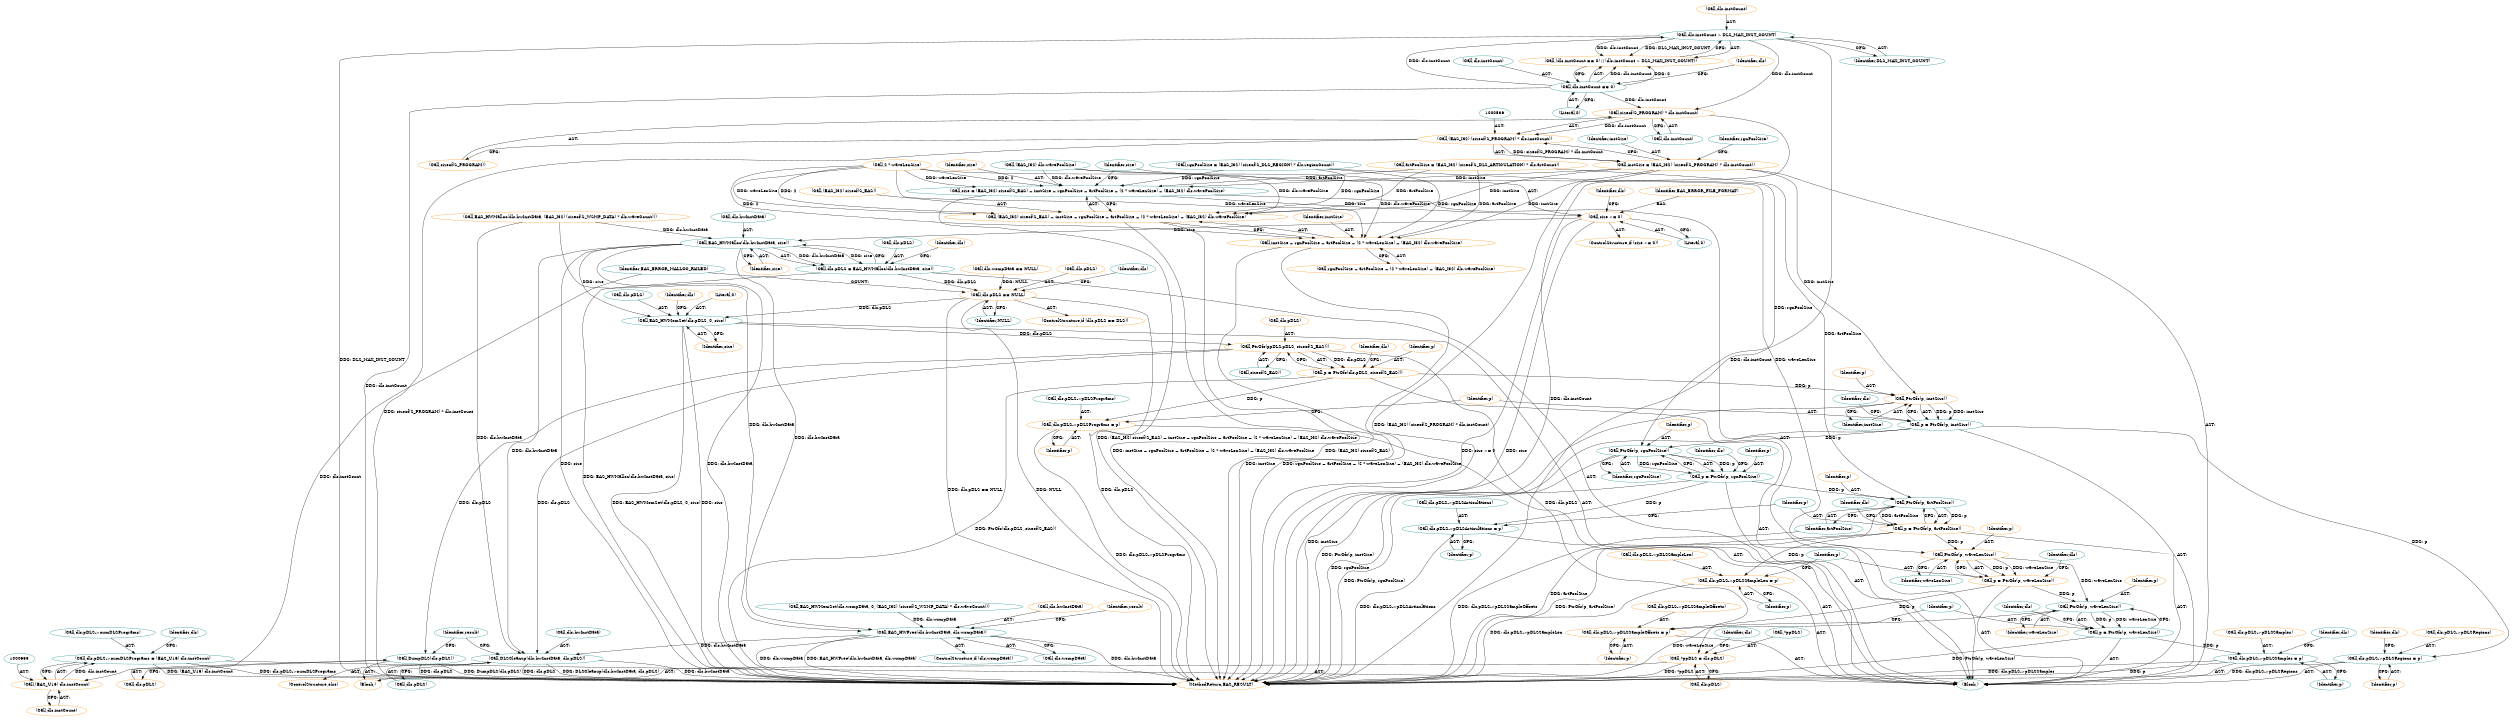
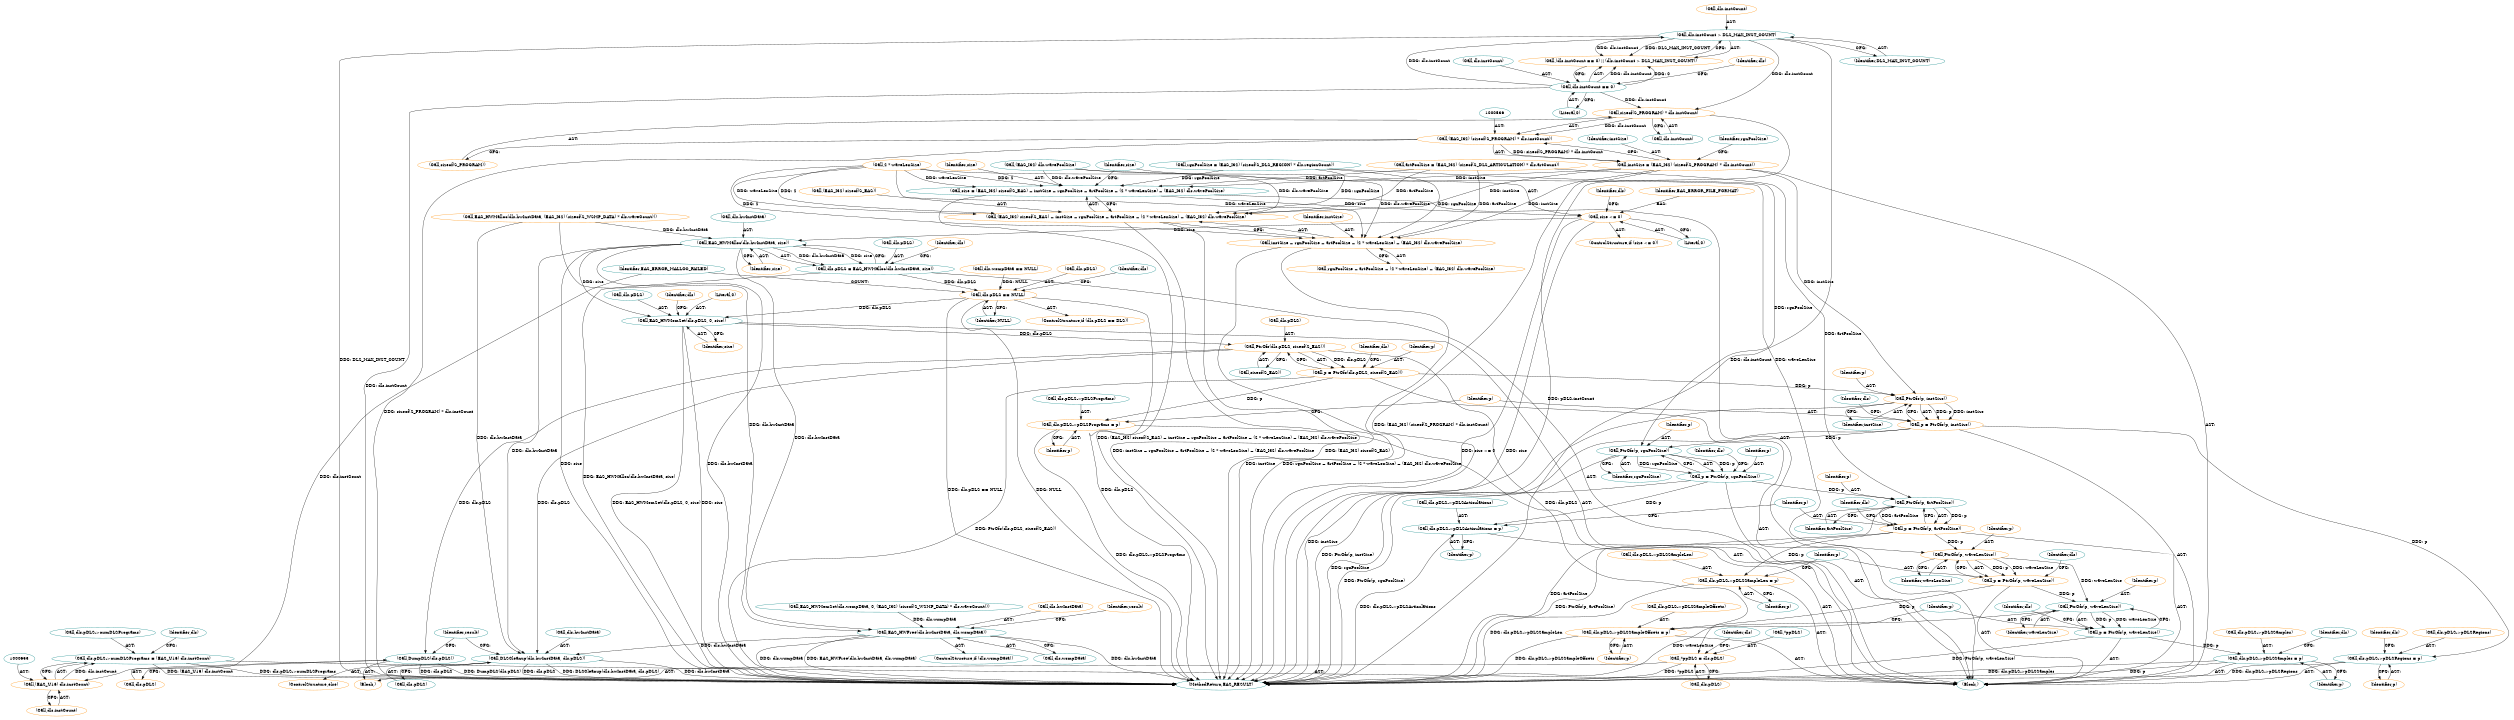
(1285, 347) -> (1285, 347)
(1571, 399) -> (1571, 399)
(1940, 425) -> (1940, 425)
(1502, 579) -> (1500, 669)
(1221, 685) -> (1221, 685)
